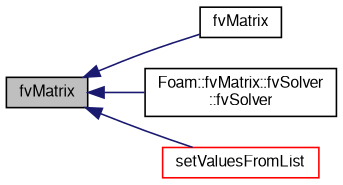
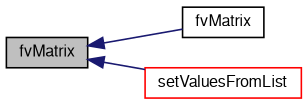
(241, 92) -> none
